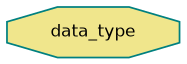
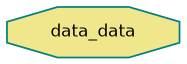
(93, 32) -> (93, 32)
